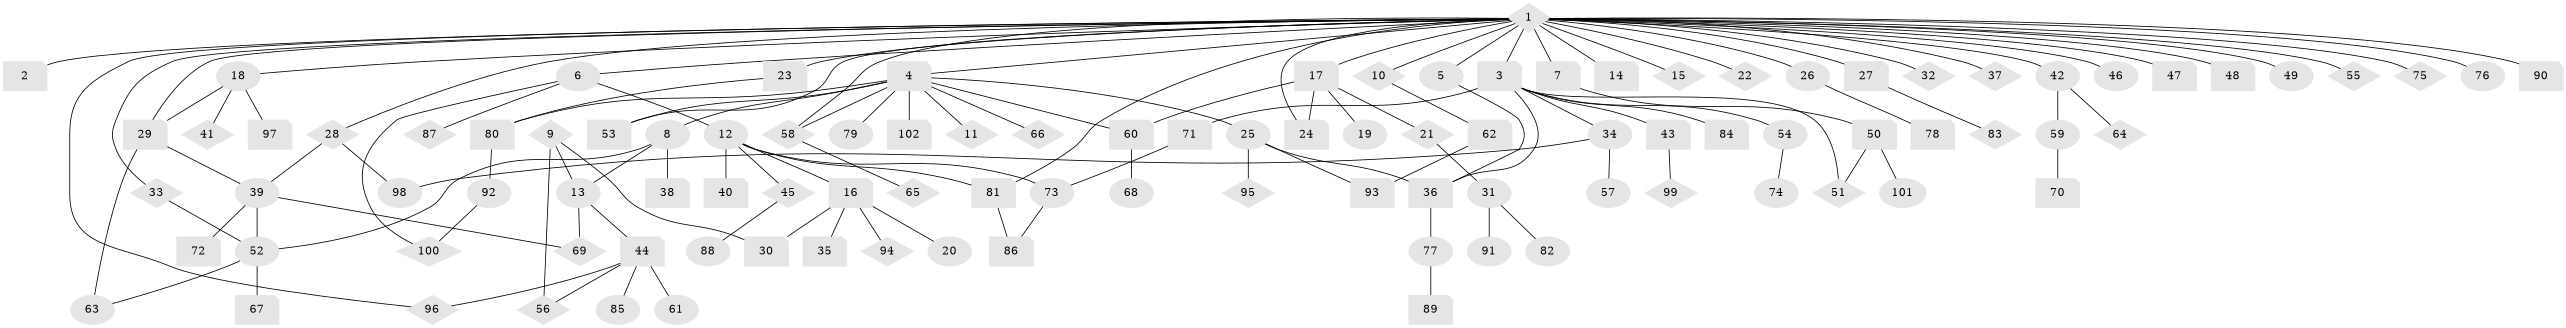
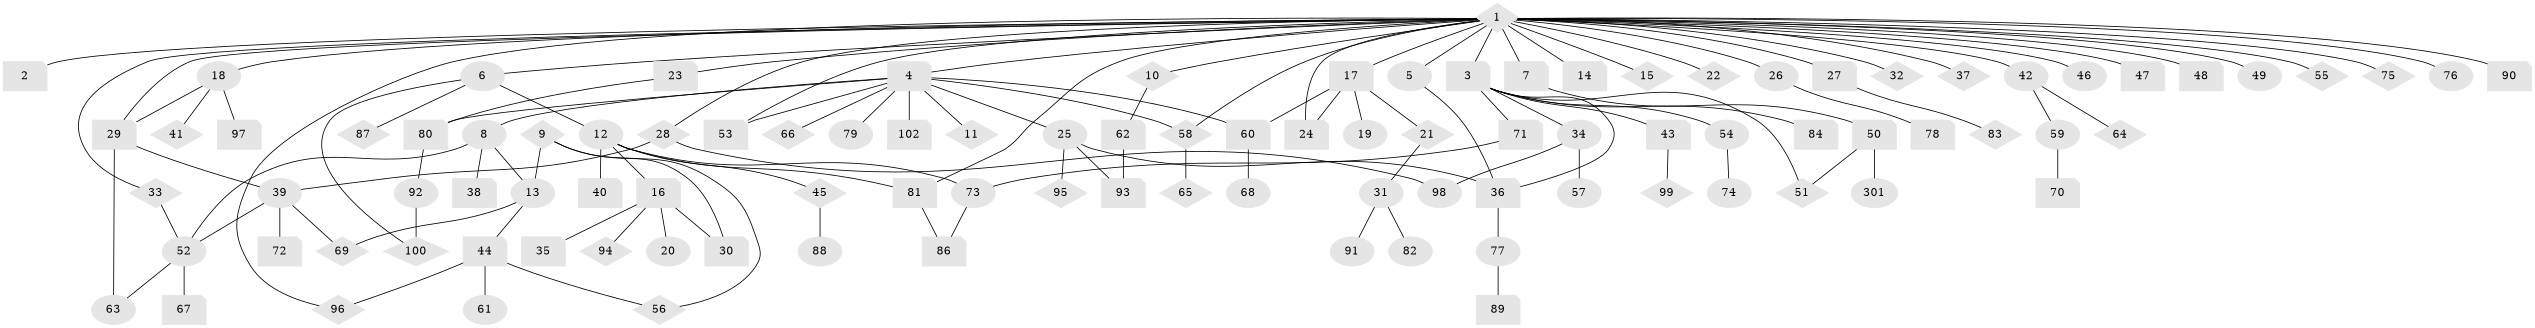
(1903, 193) -> (1874, 193)
(618, 310) -> none
